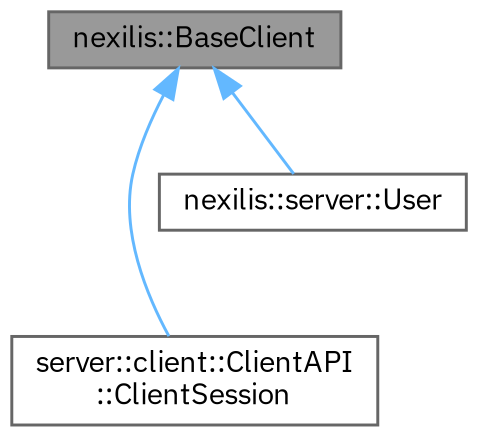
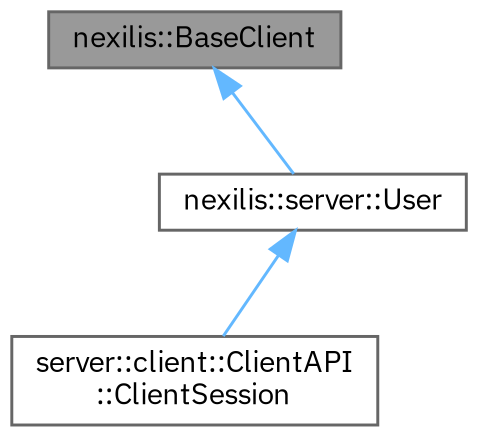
(130, 216) -> (251, 296)
